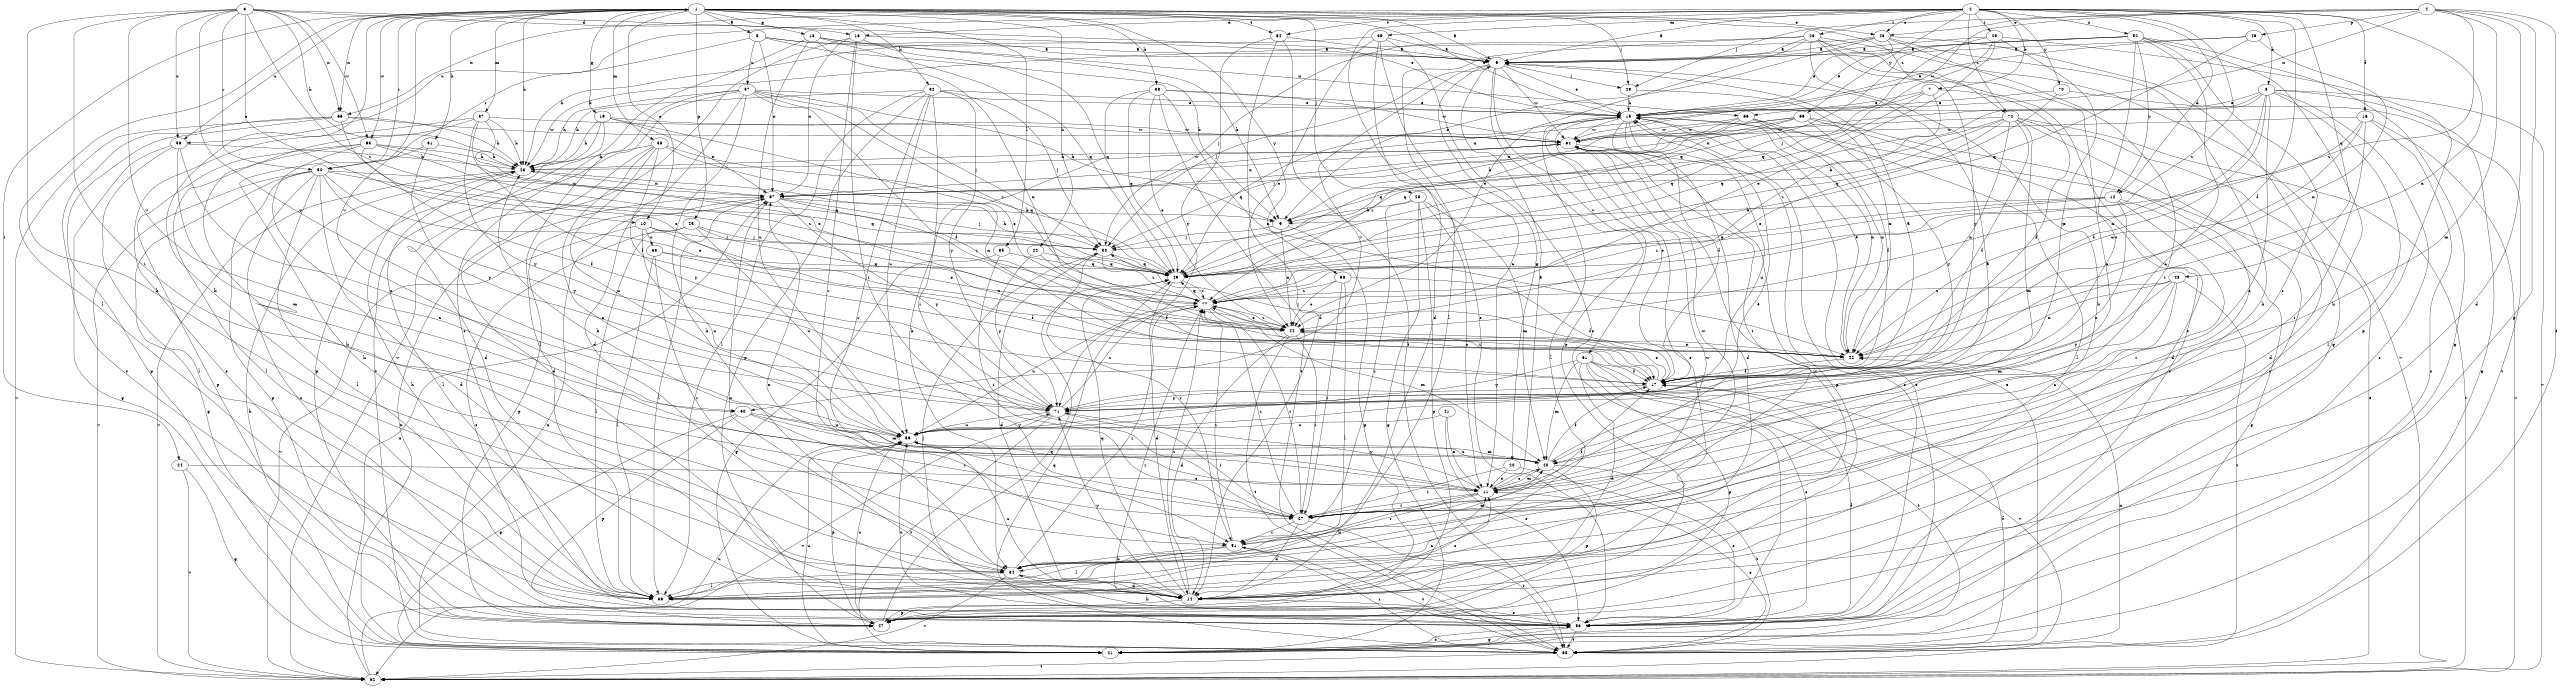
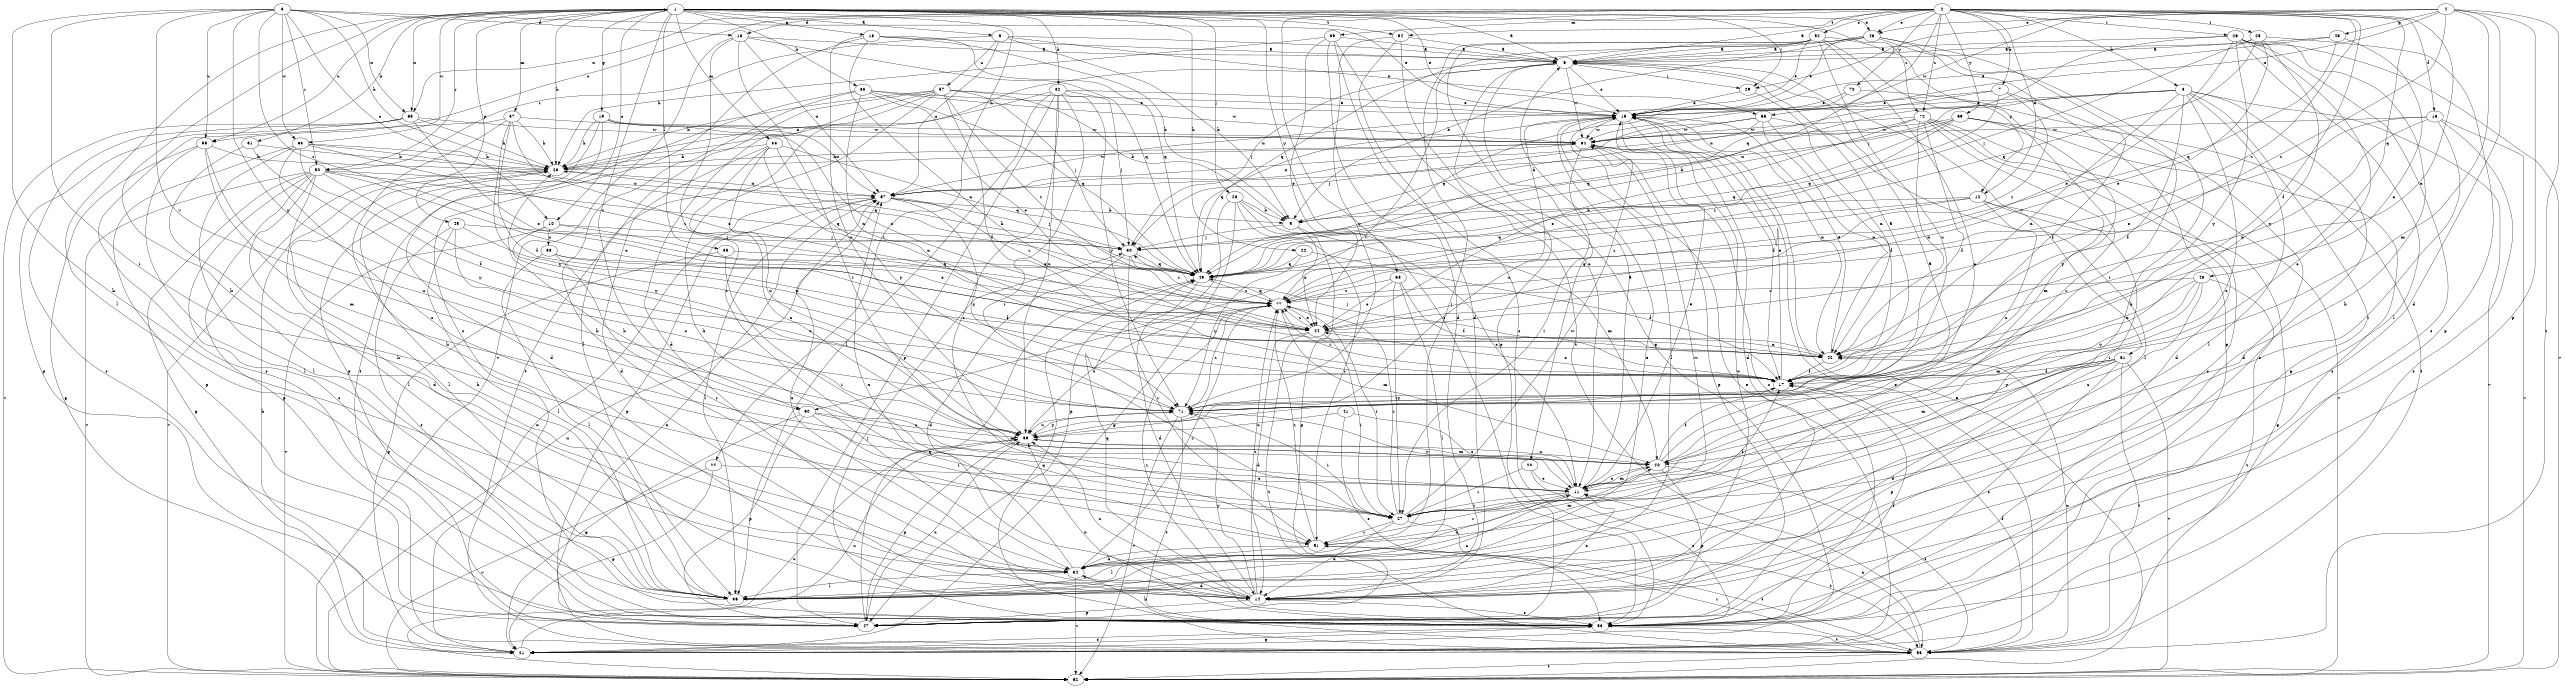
(1630, 103) -> (1695, 103)
(1592, 183) -> (1594, 167)
(2334, 304) -> (1452, 304)
